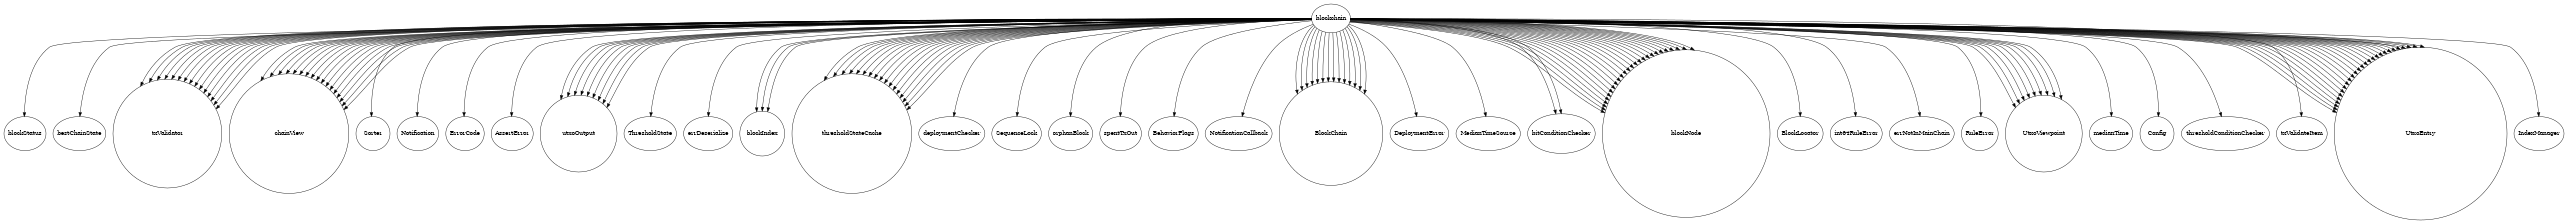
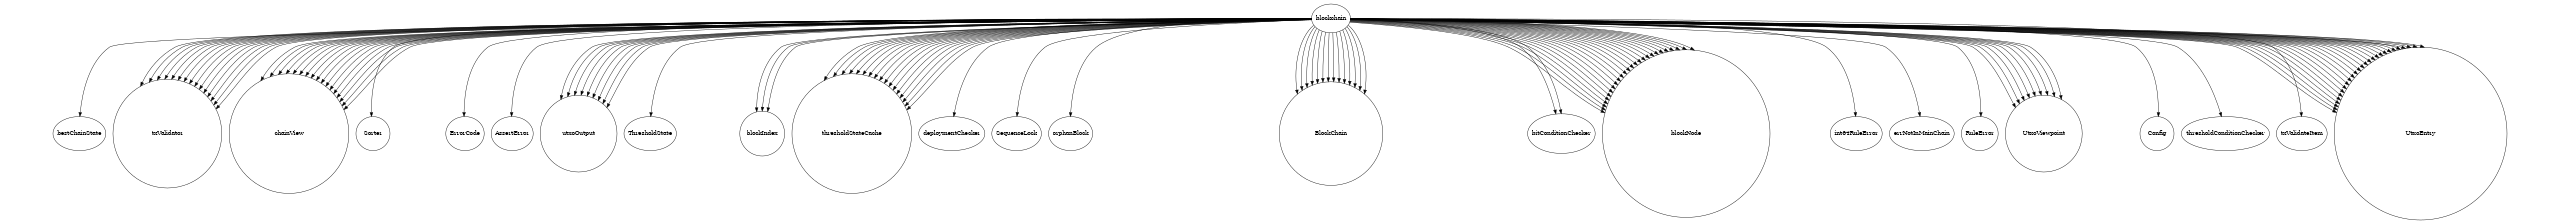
(25, 134) -> none
(418, 134) -> none
(708, 134) -> none
(1121, 134) -> none
(1173, 134) -> none
(1239, 134) -> none
(1419, 134) -> none
(1488, 134) -> none
(1800, 134) -> none
(2111, 134) -> none
(2539, 134) -> none
